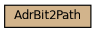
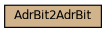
(48, 16) -> (53, 16)
